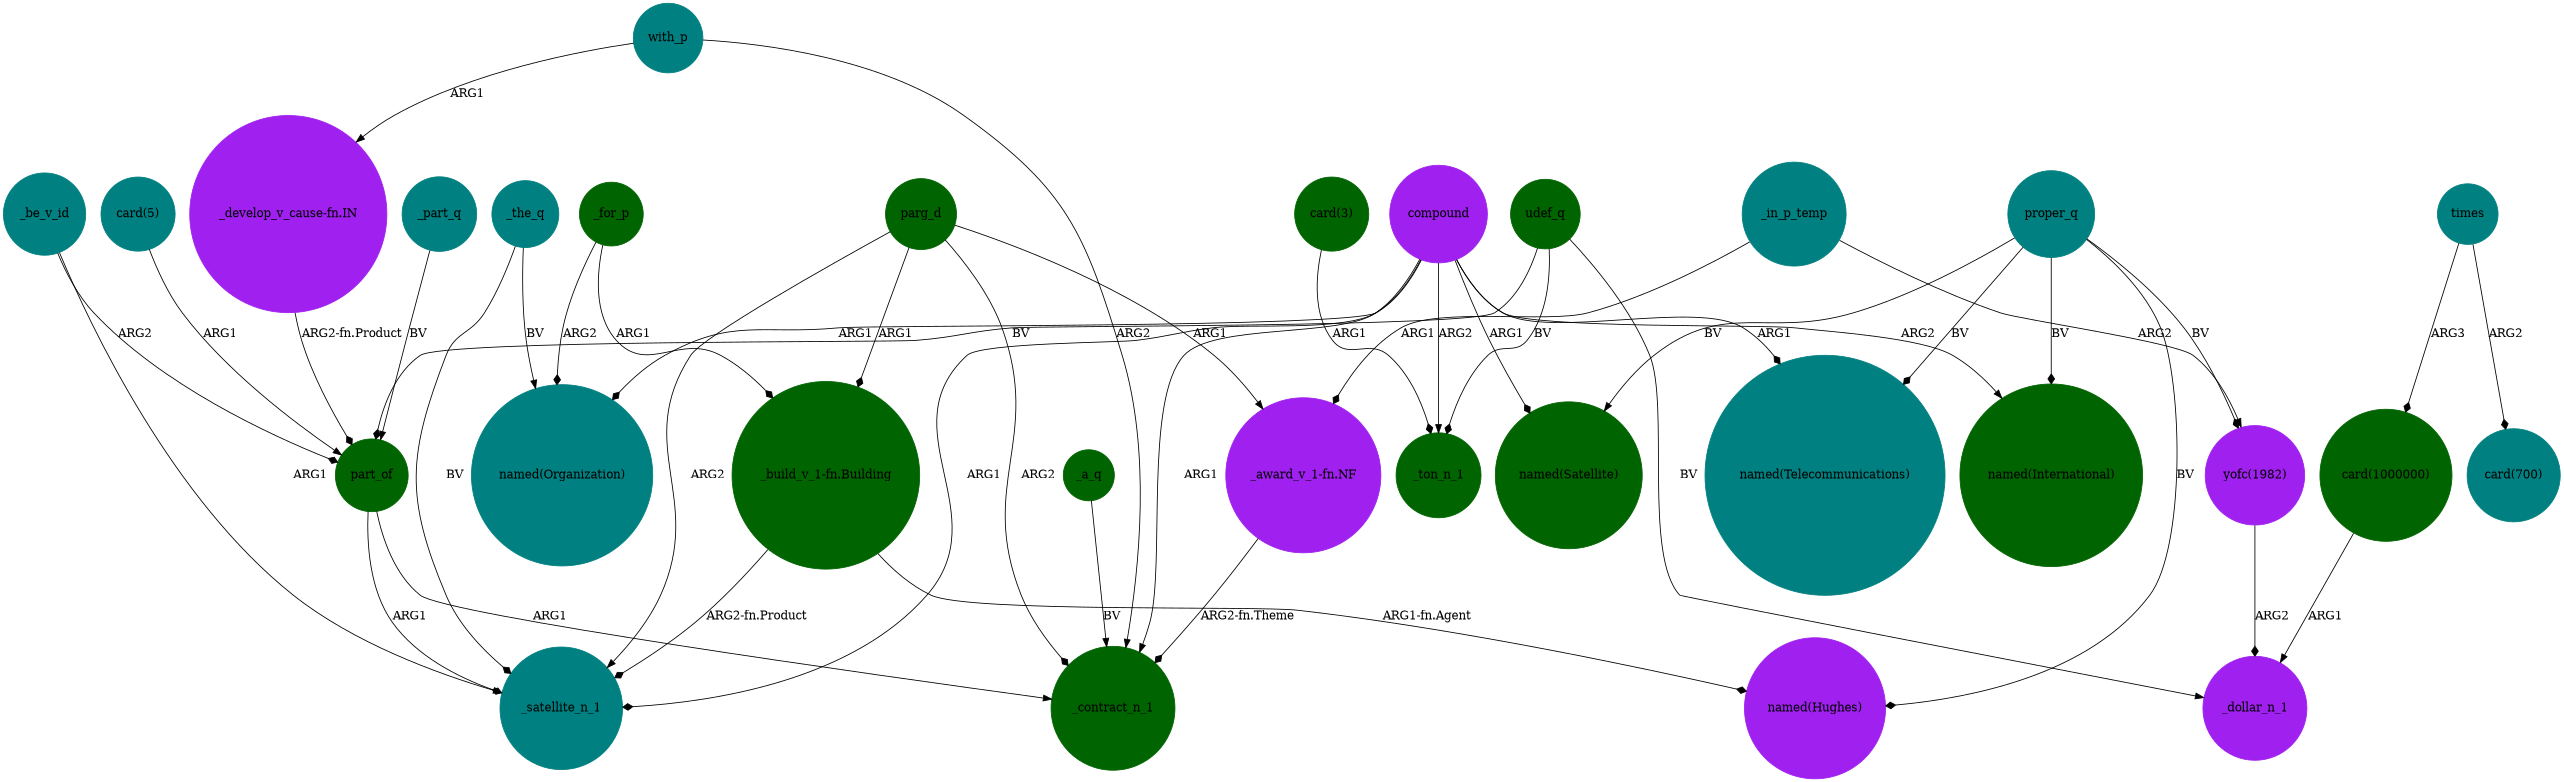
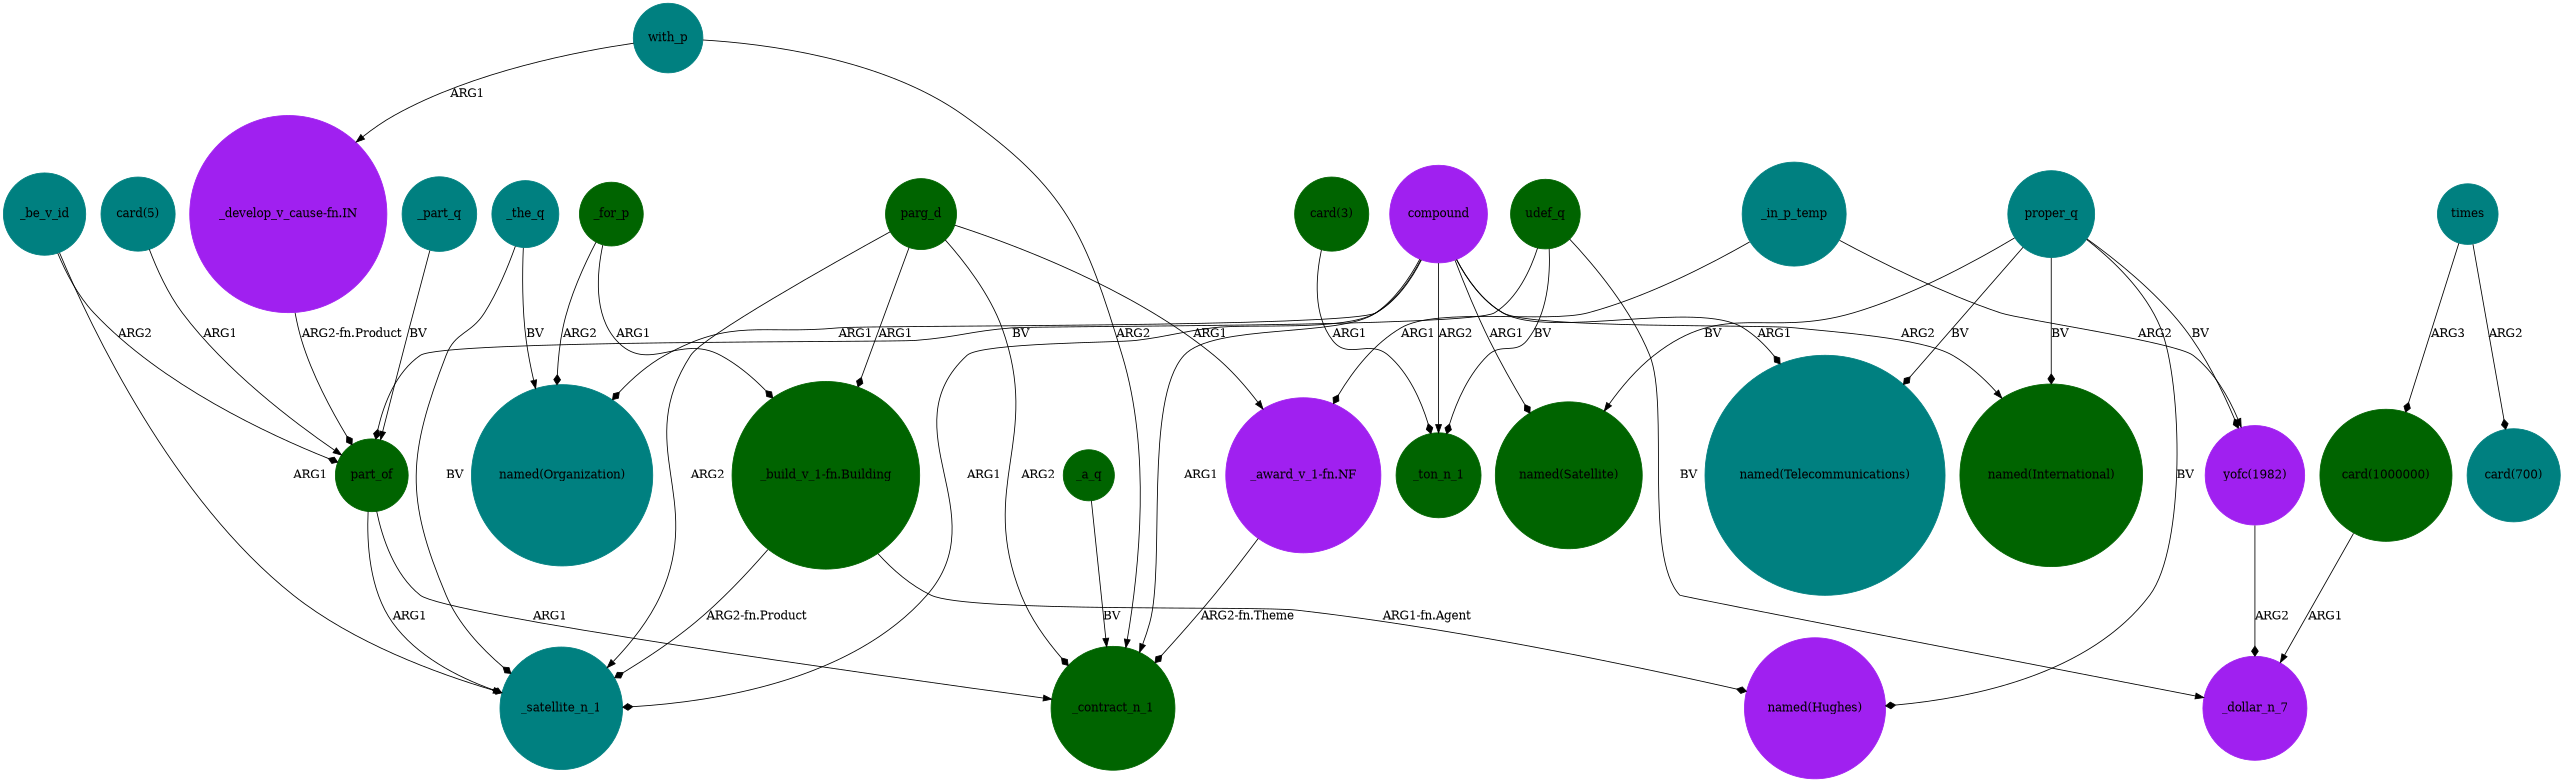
(2255, 708) -> (2255, 708)
